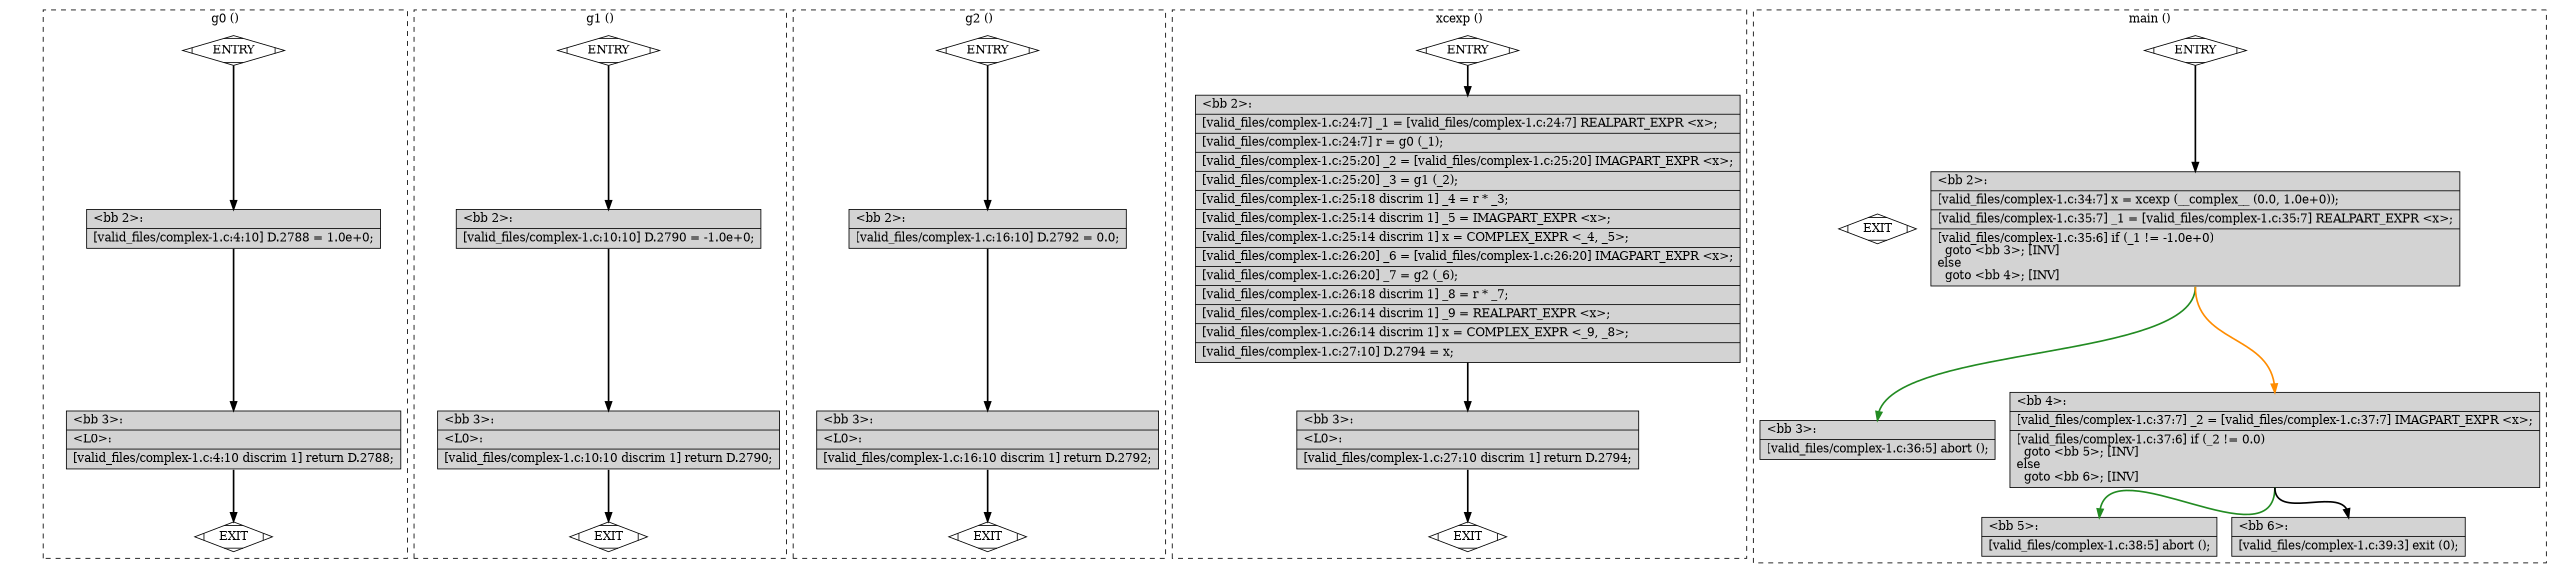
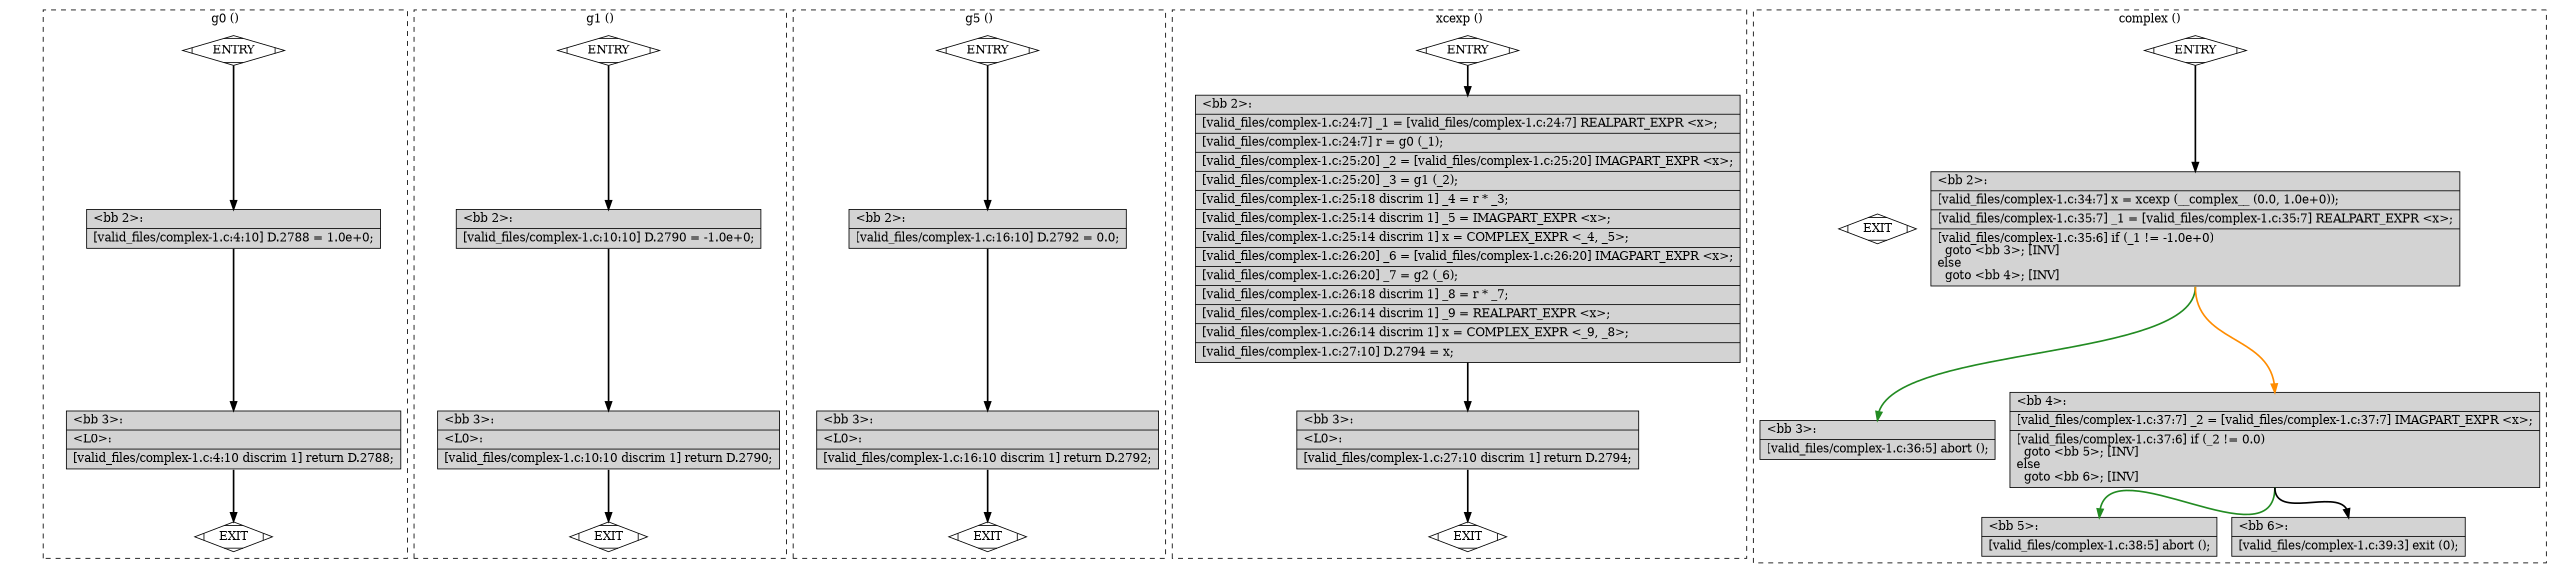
(979, 19) -> (979, 19)
(2150, 19) -> (2150, 19)
